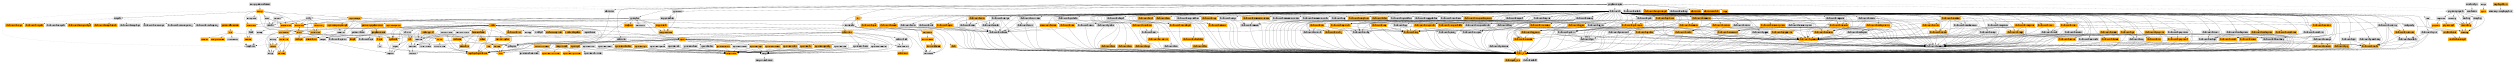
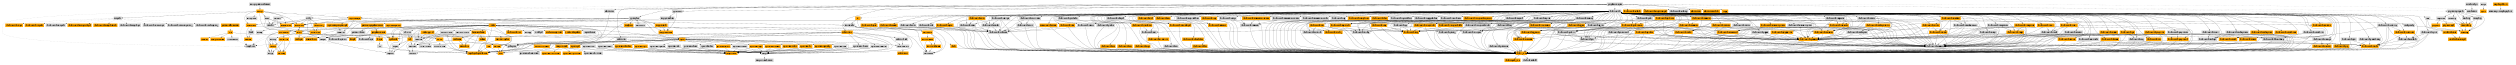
(1632, 11) -> (1632, 11)
